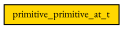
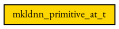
(62, 15) -> (60, 15)
